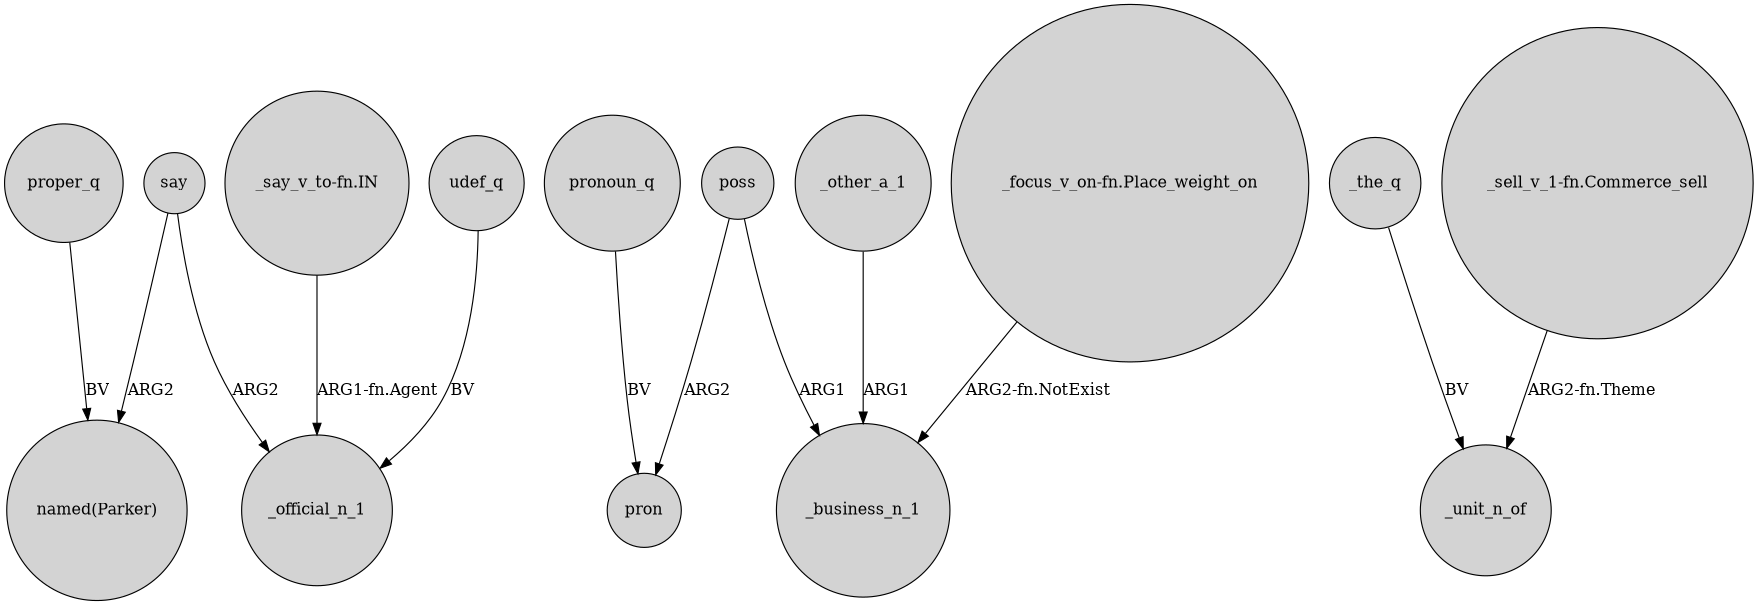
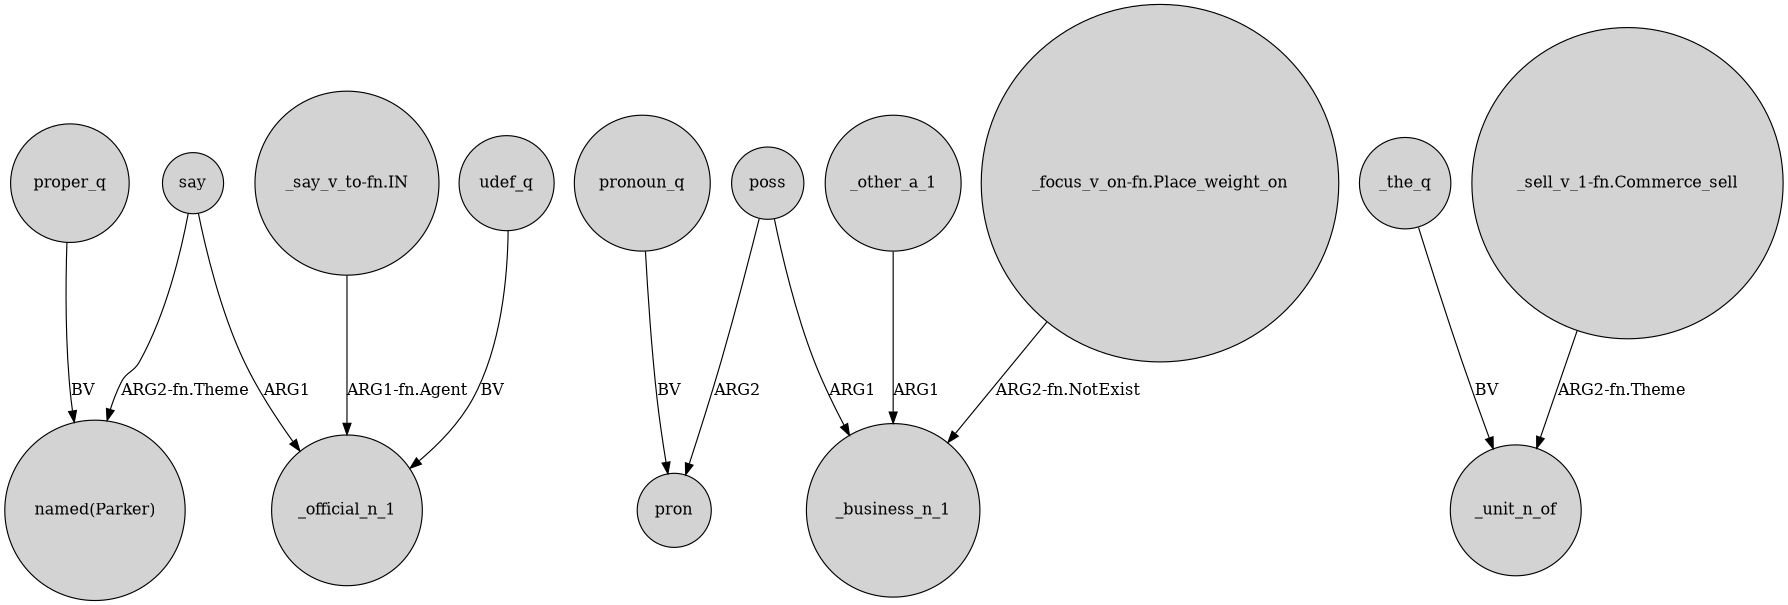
(151, 391) -> (185, 391)
(256, 391) -> (287, 391)
